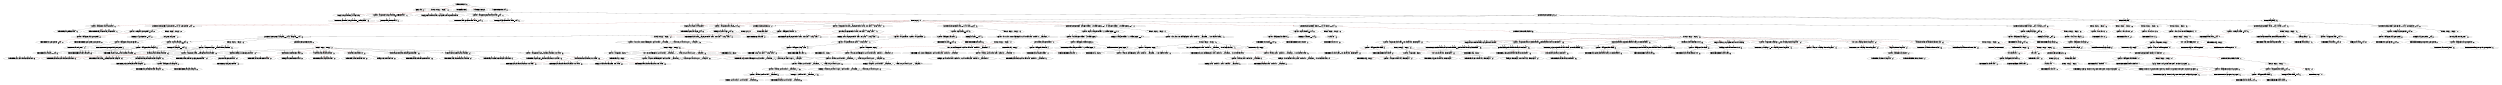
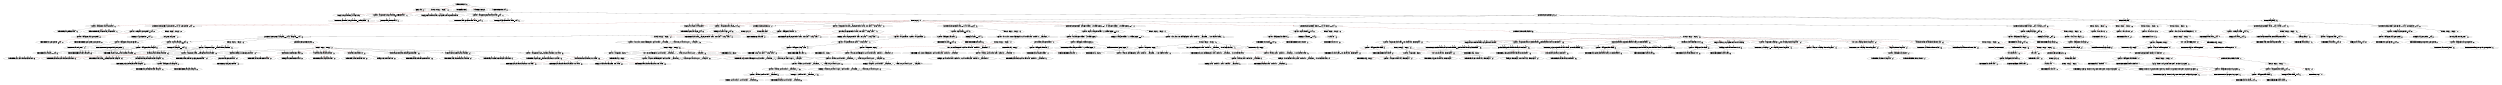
none -> (2237, 37)
